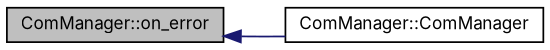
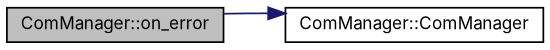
(263, 37) -> (246, 13)
